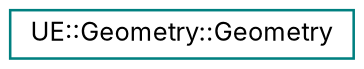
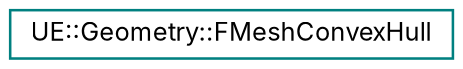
(182, 34) -> (232, 34)
